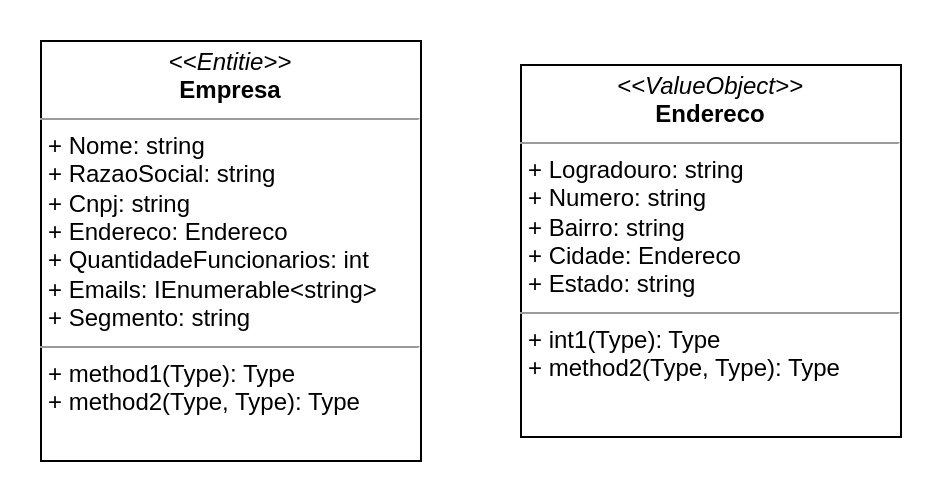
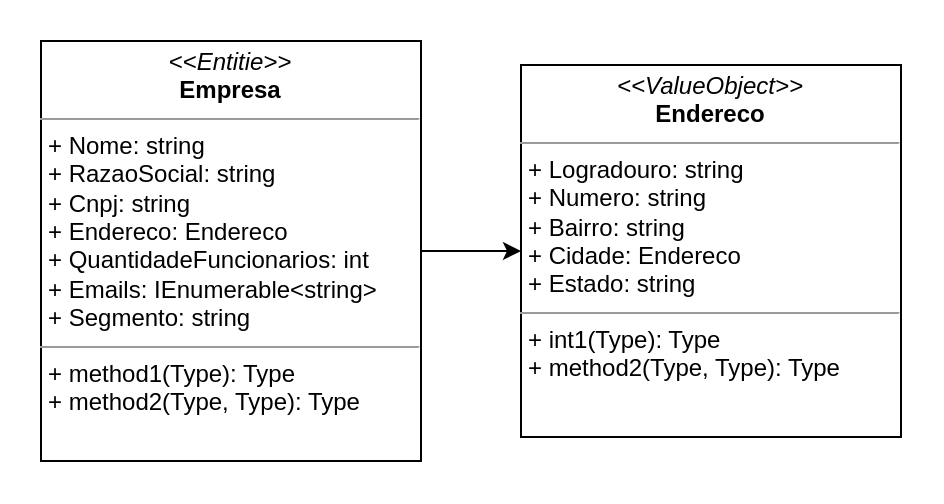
none -> (464, 251)
